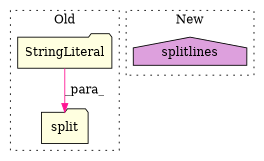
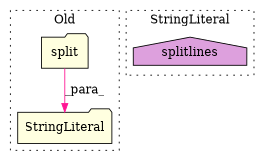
(190, 20) -> (190, 20)
(65, 86) -> (65, 86)
